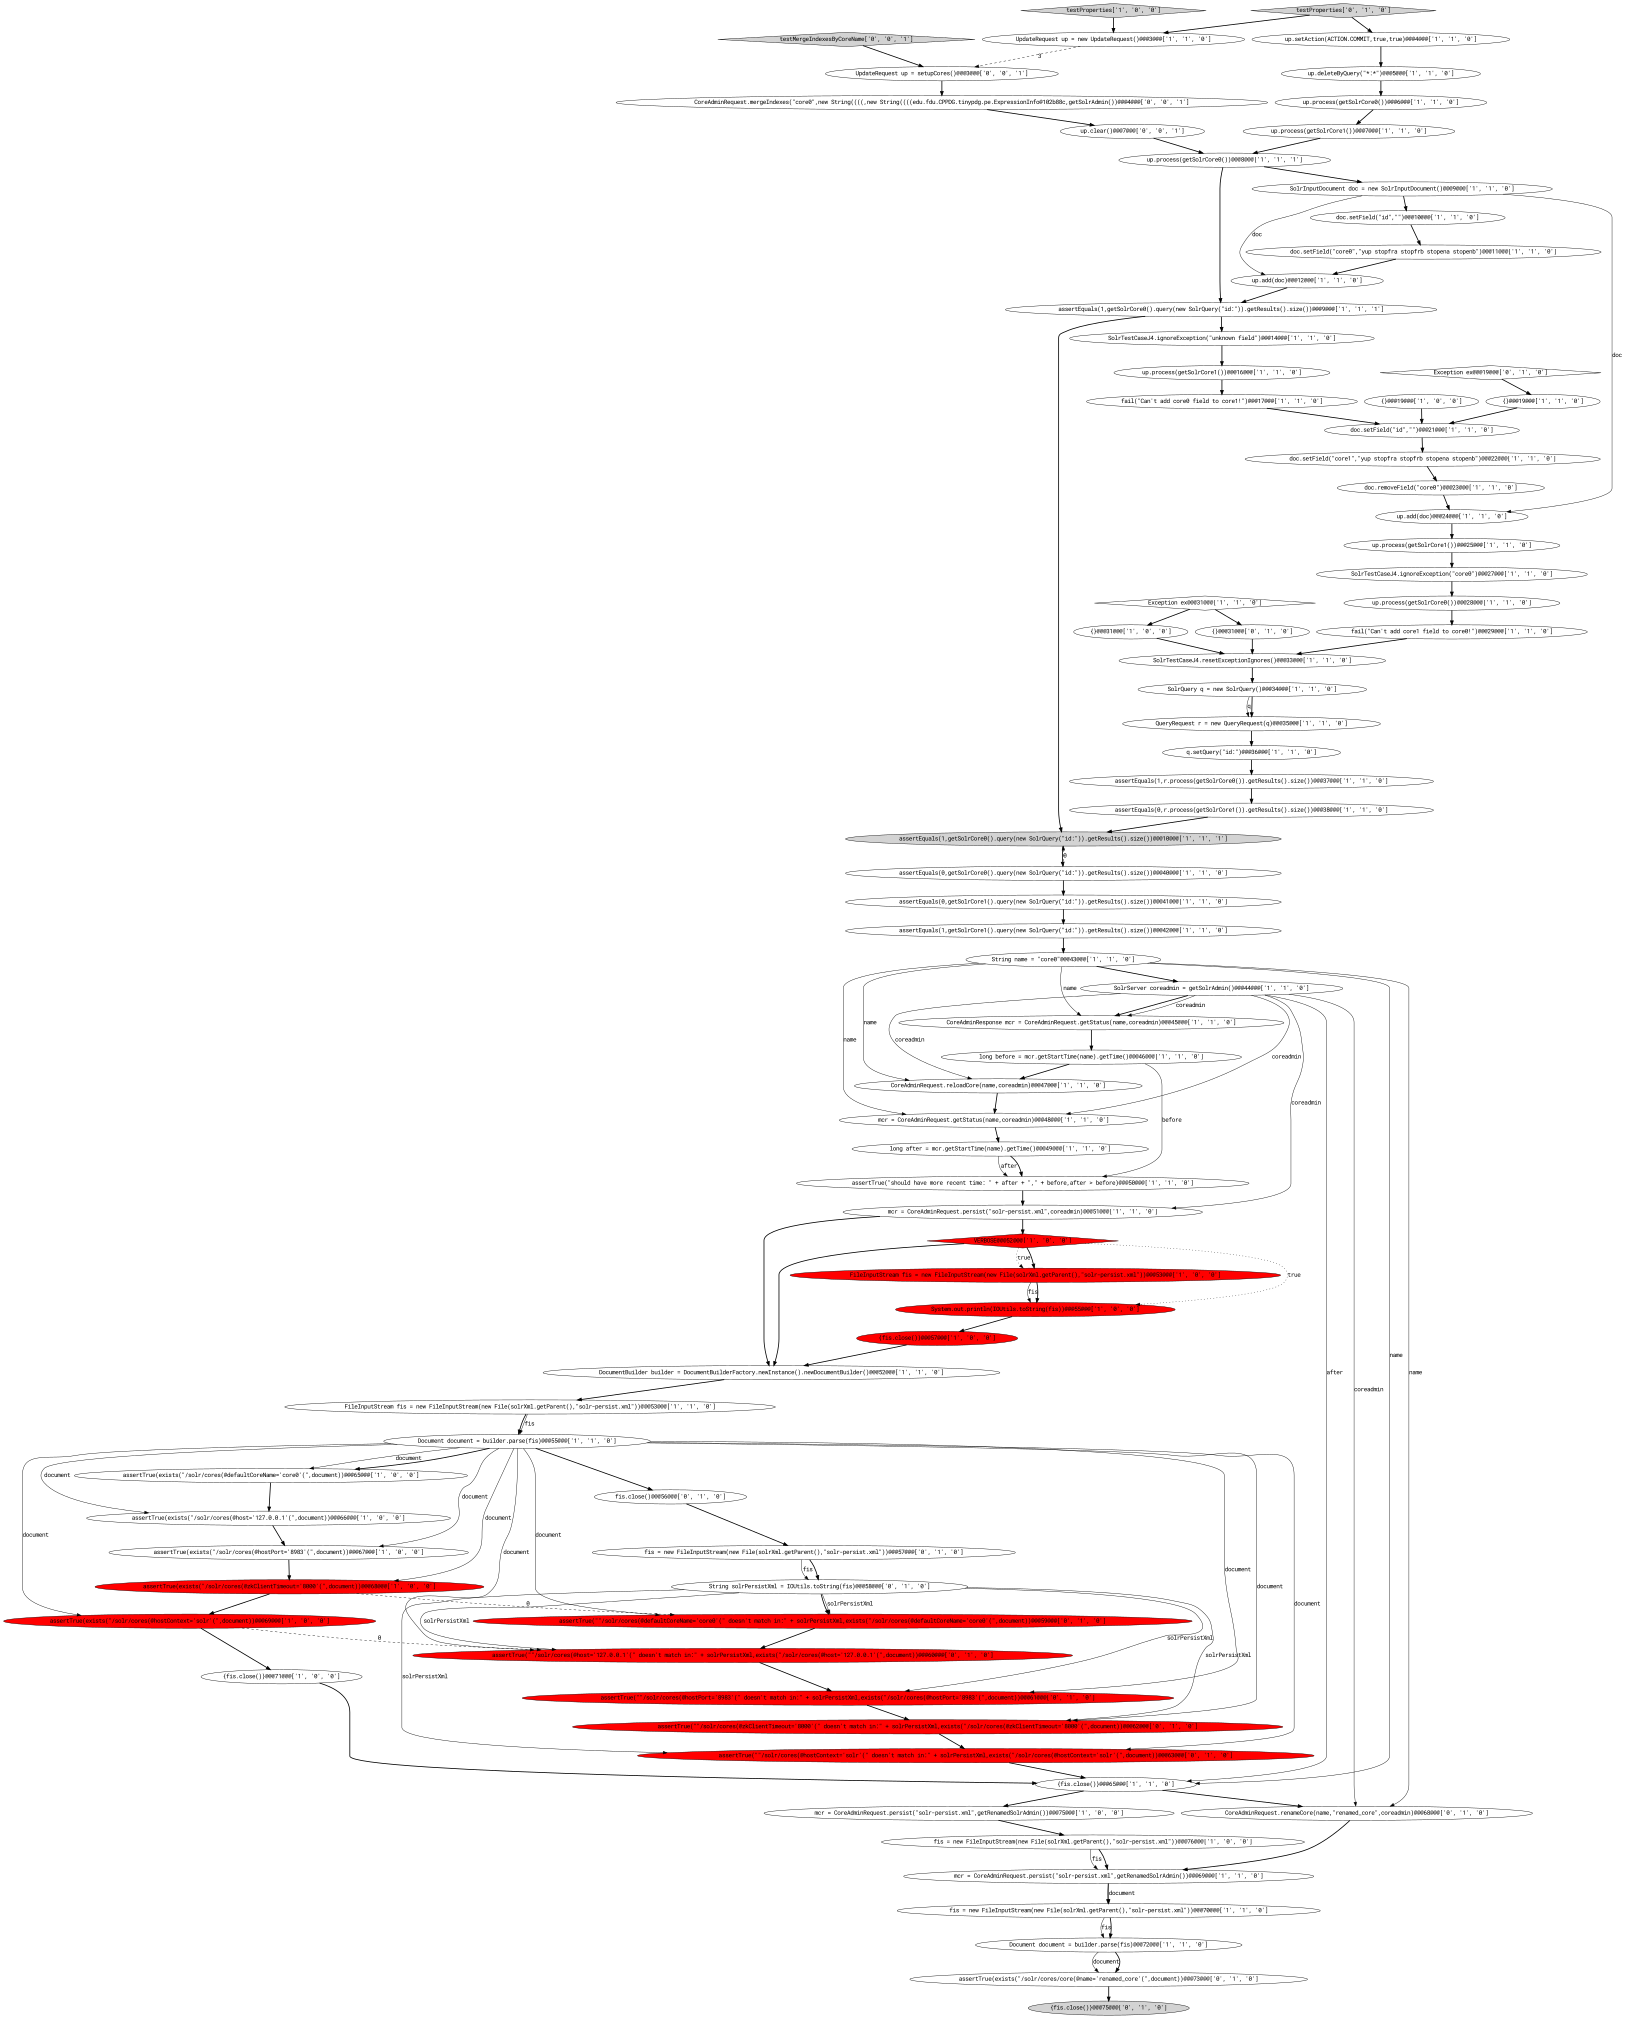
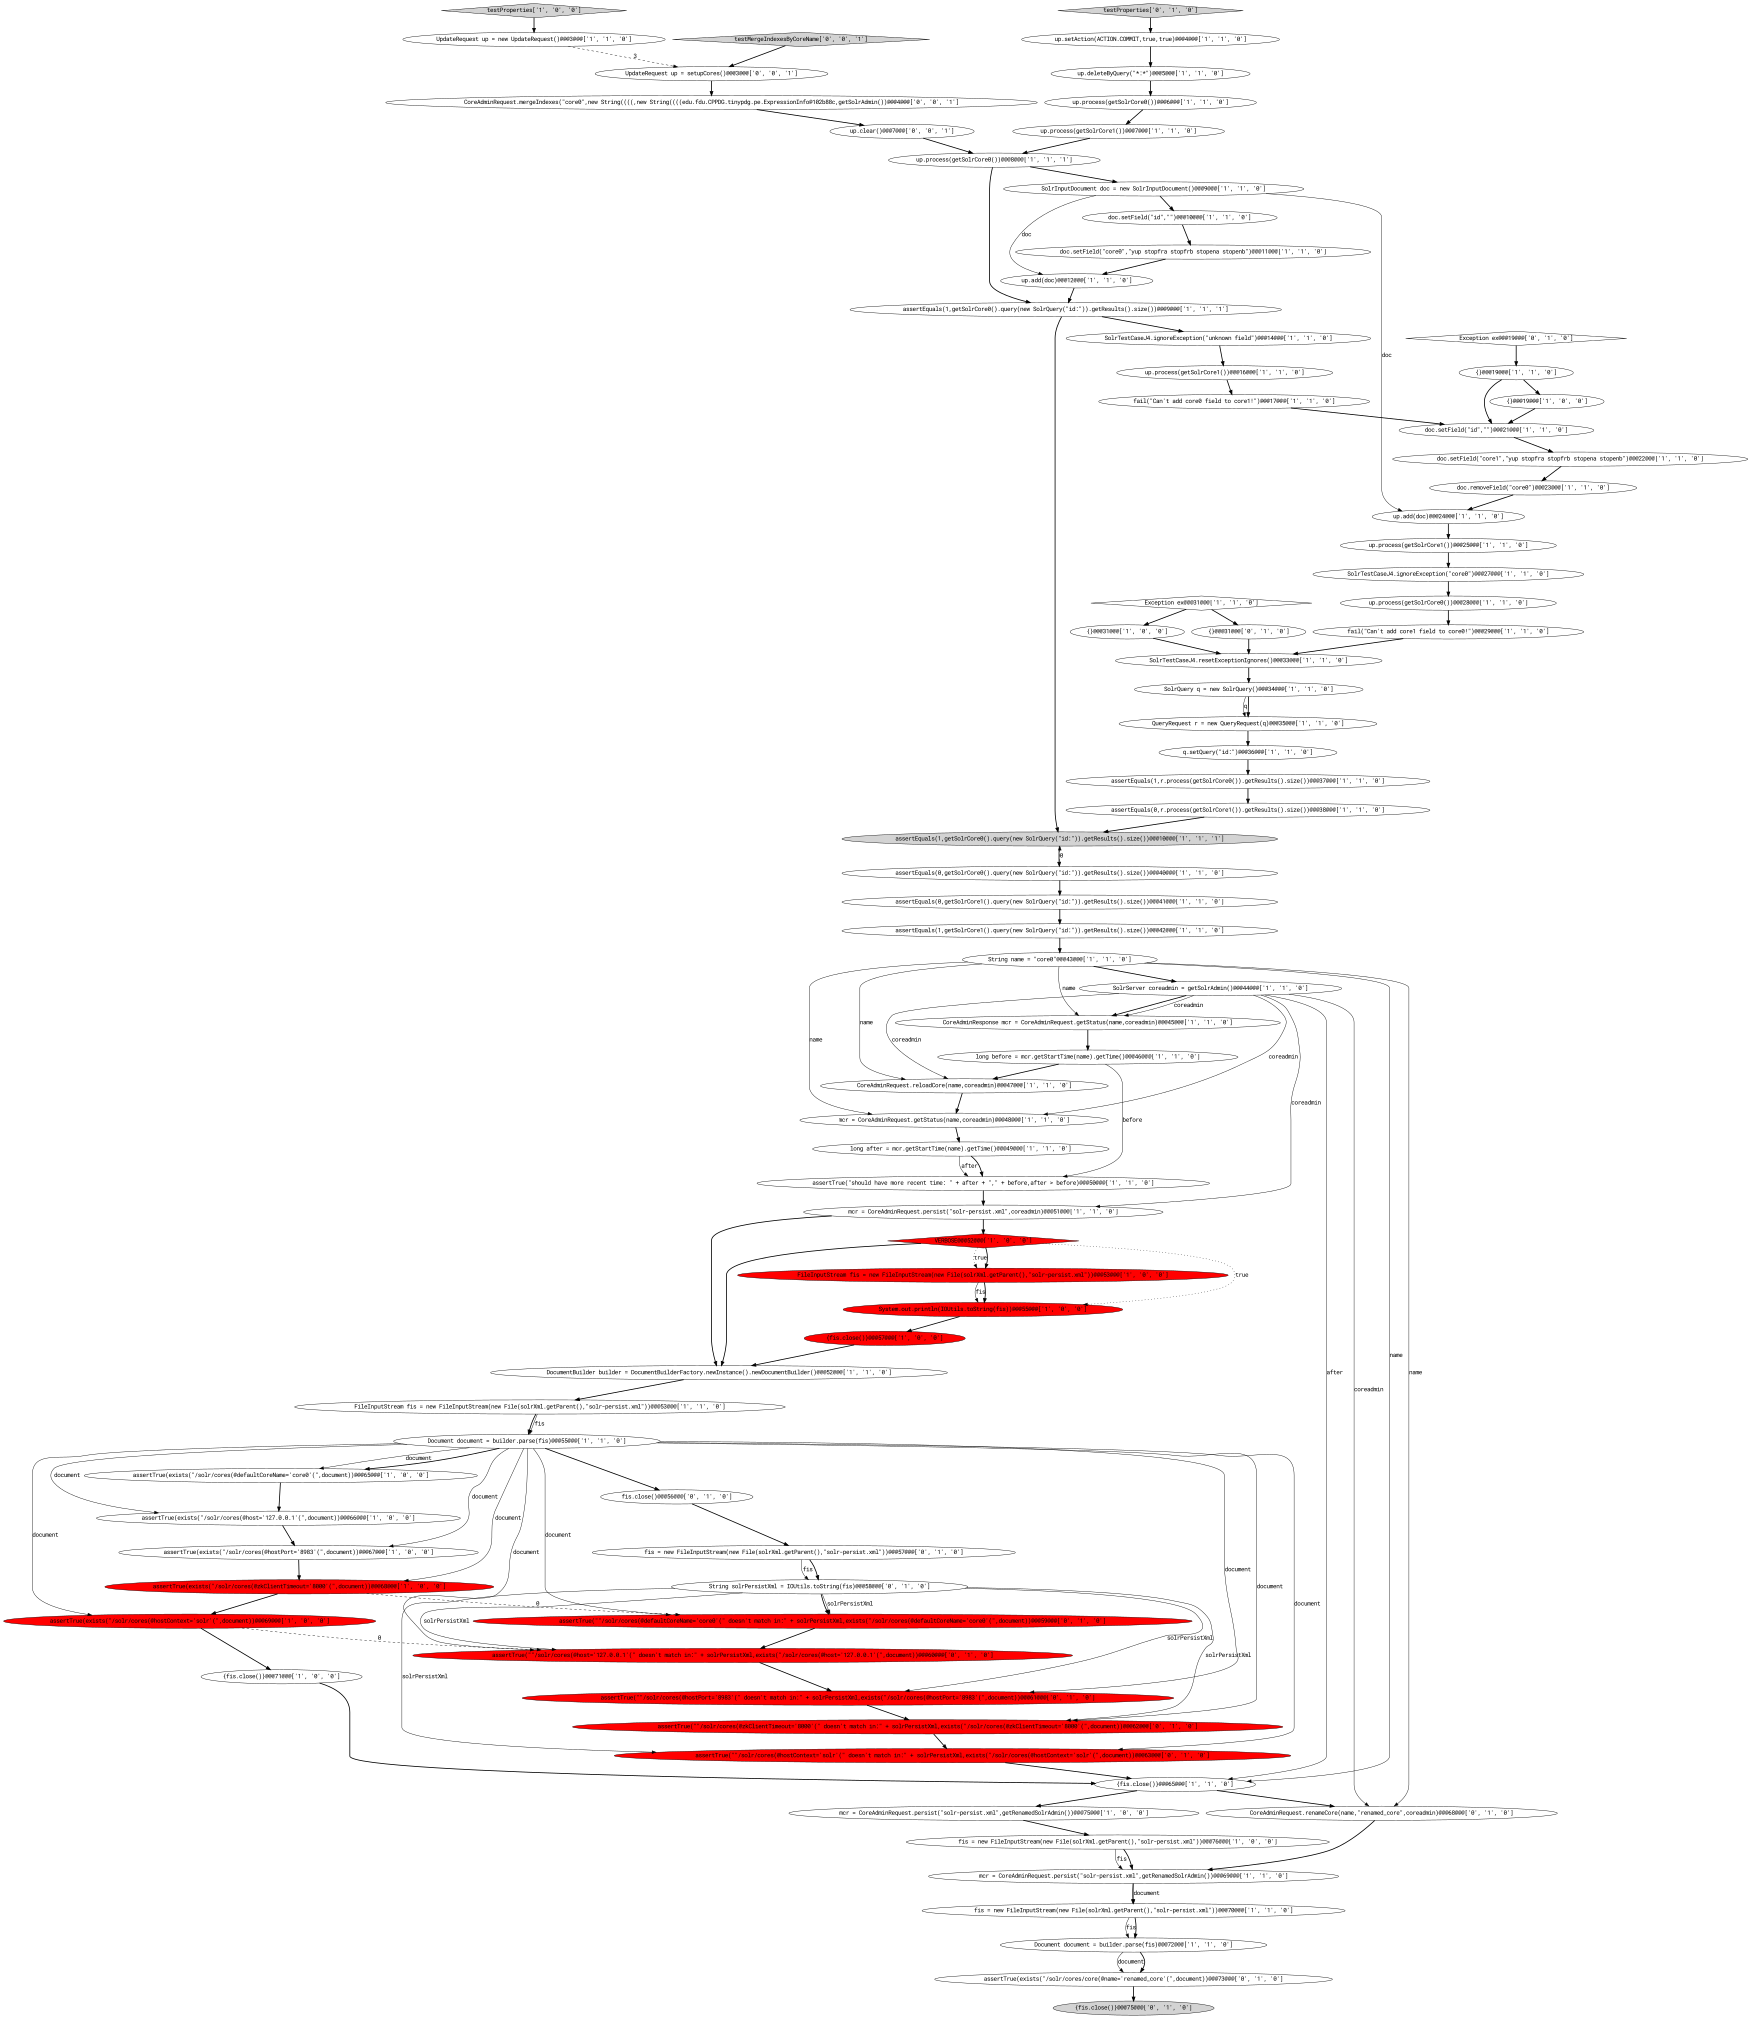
(1239, 24) -> none
none -> (1530, 386)
